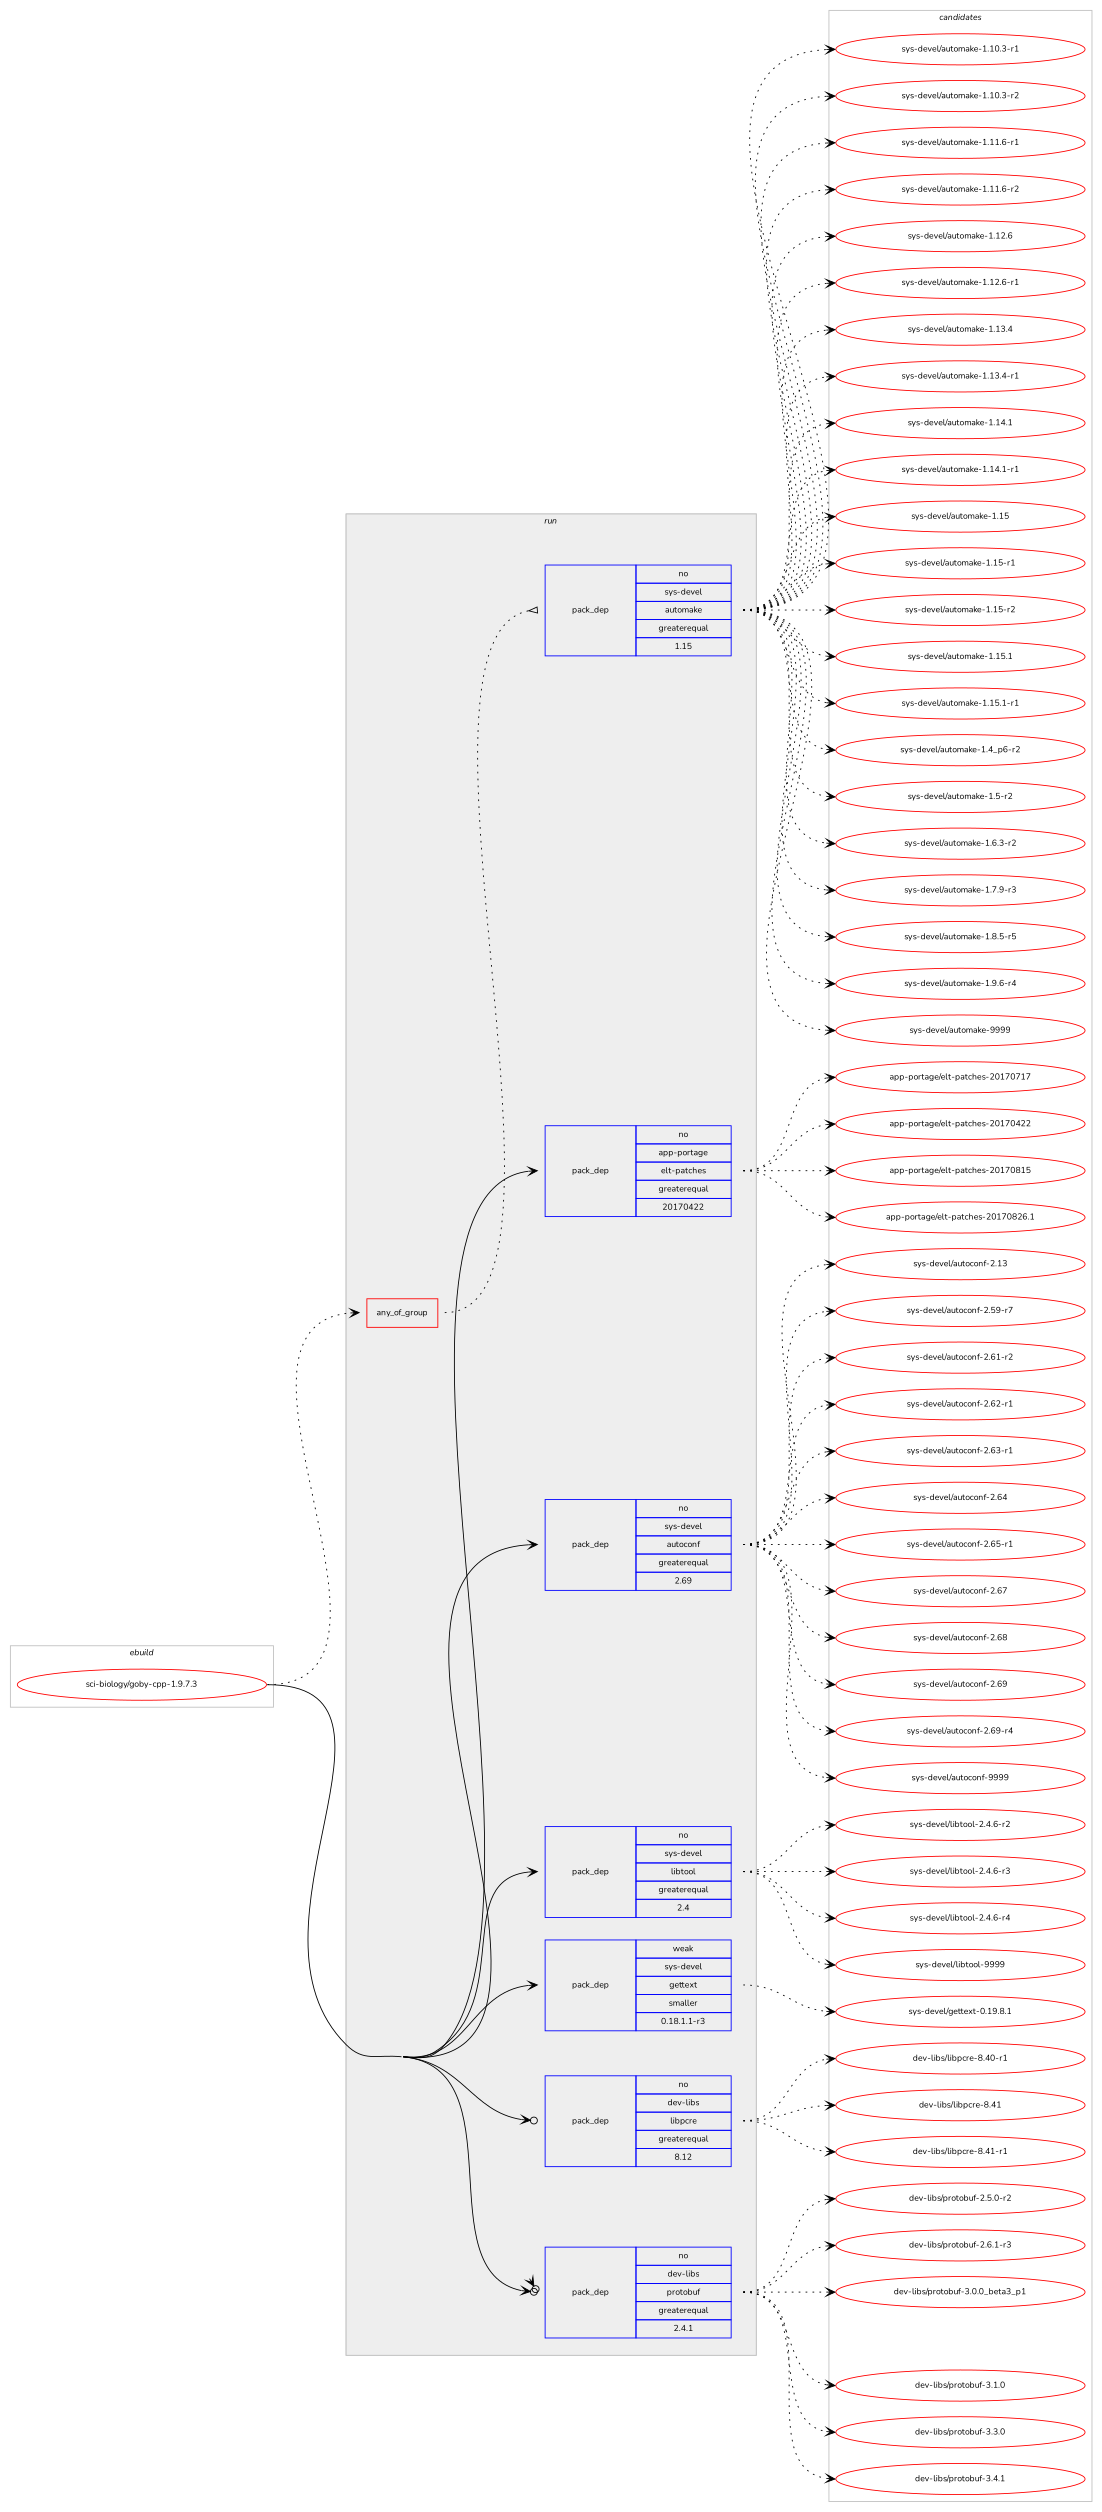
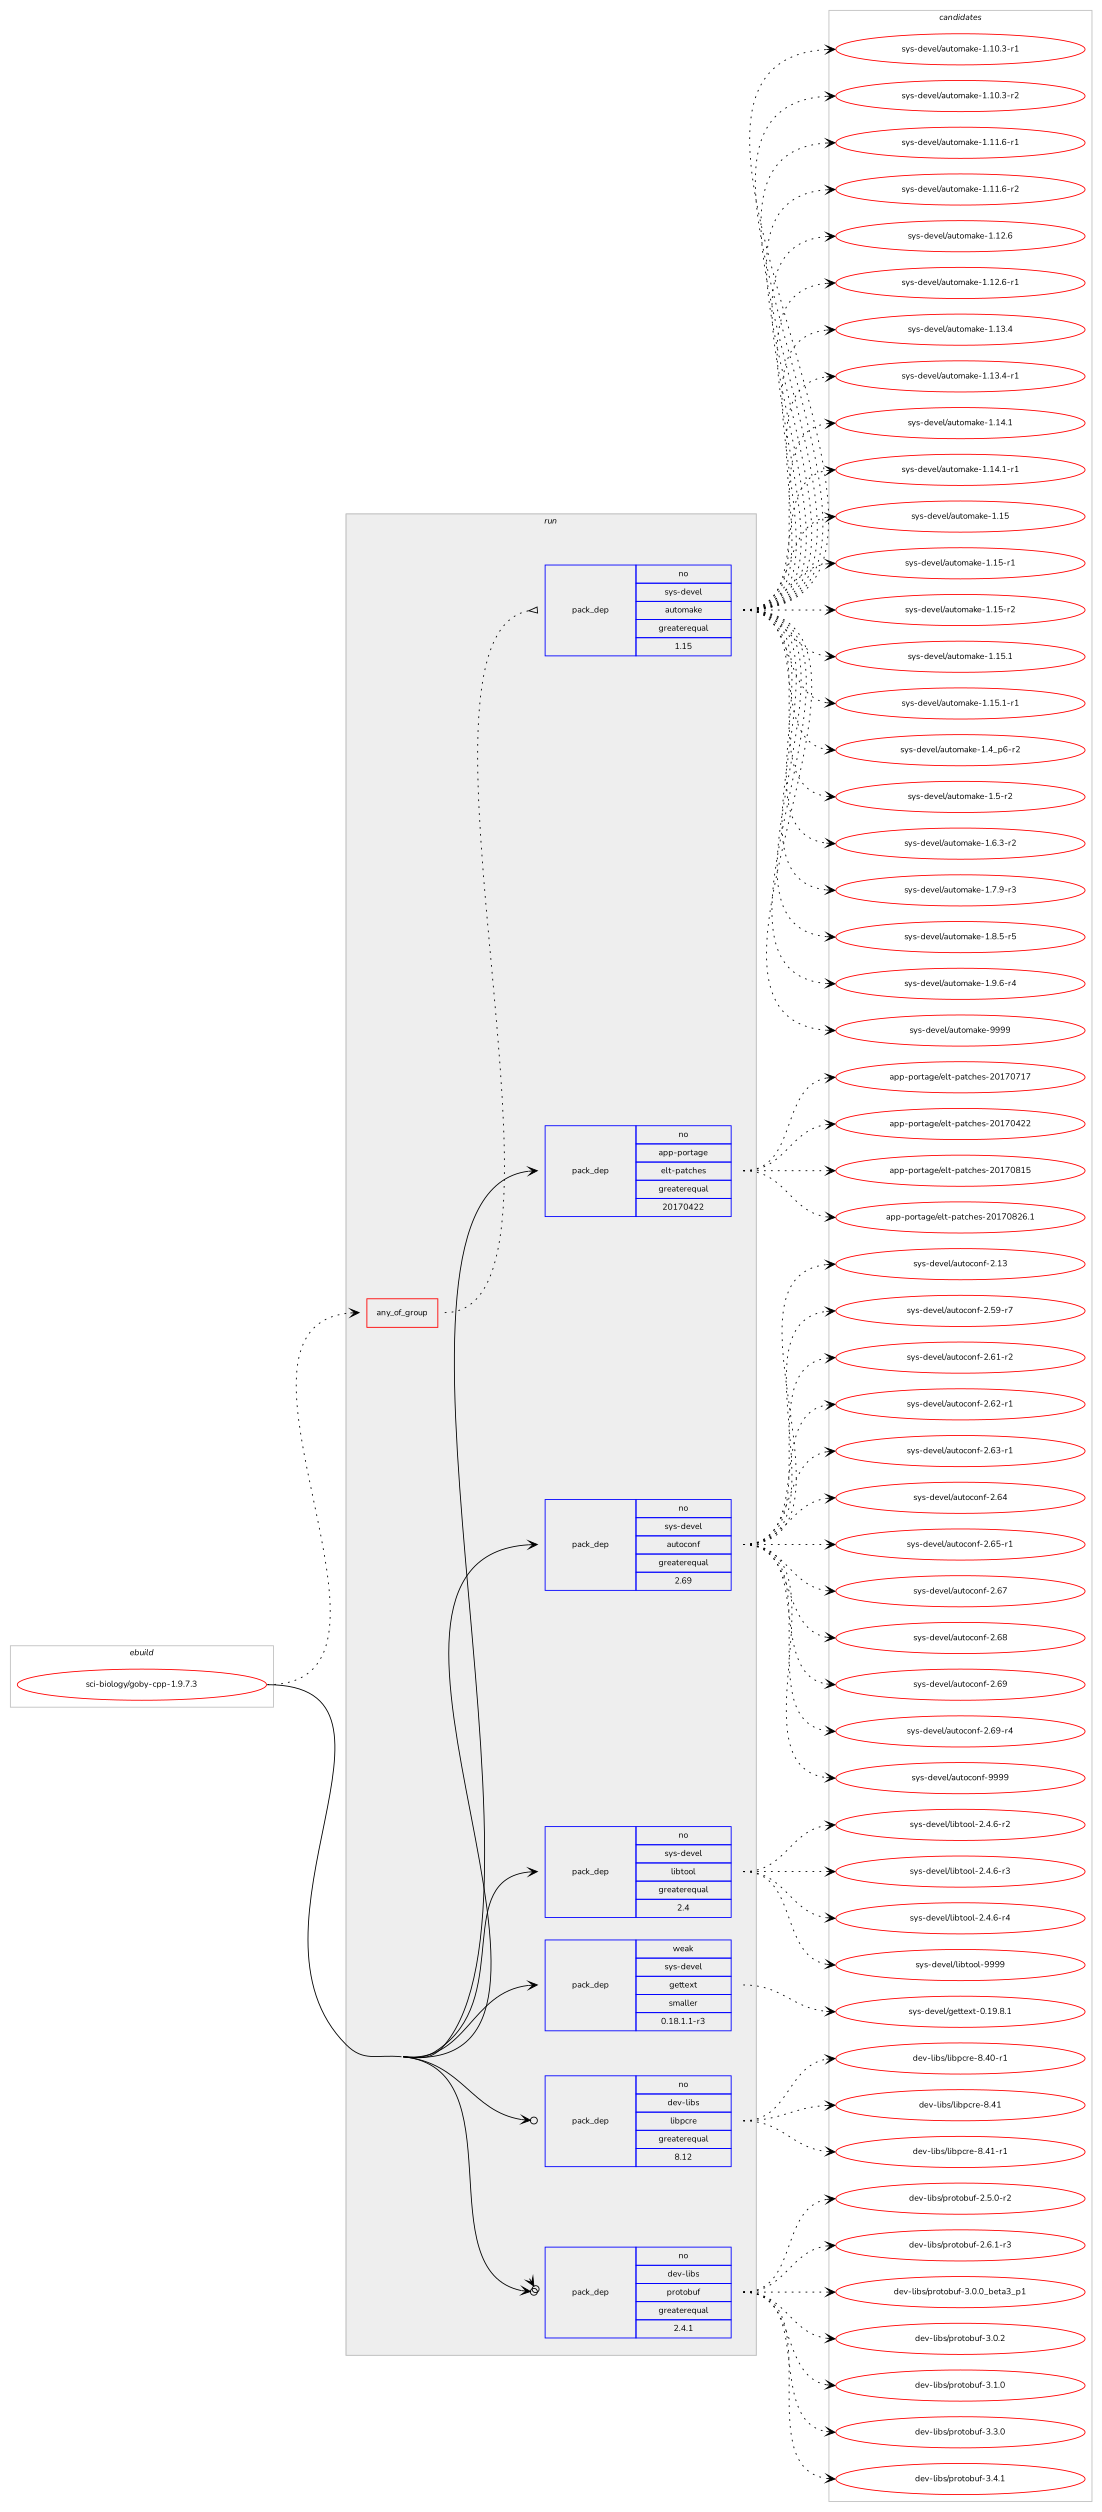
none -> (960, 2339)
